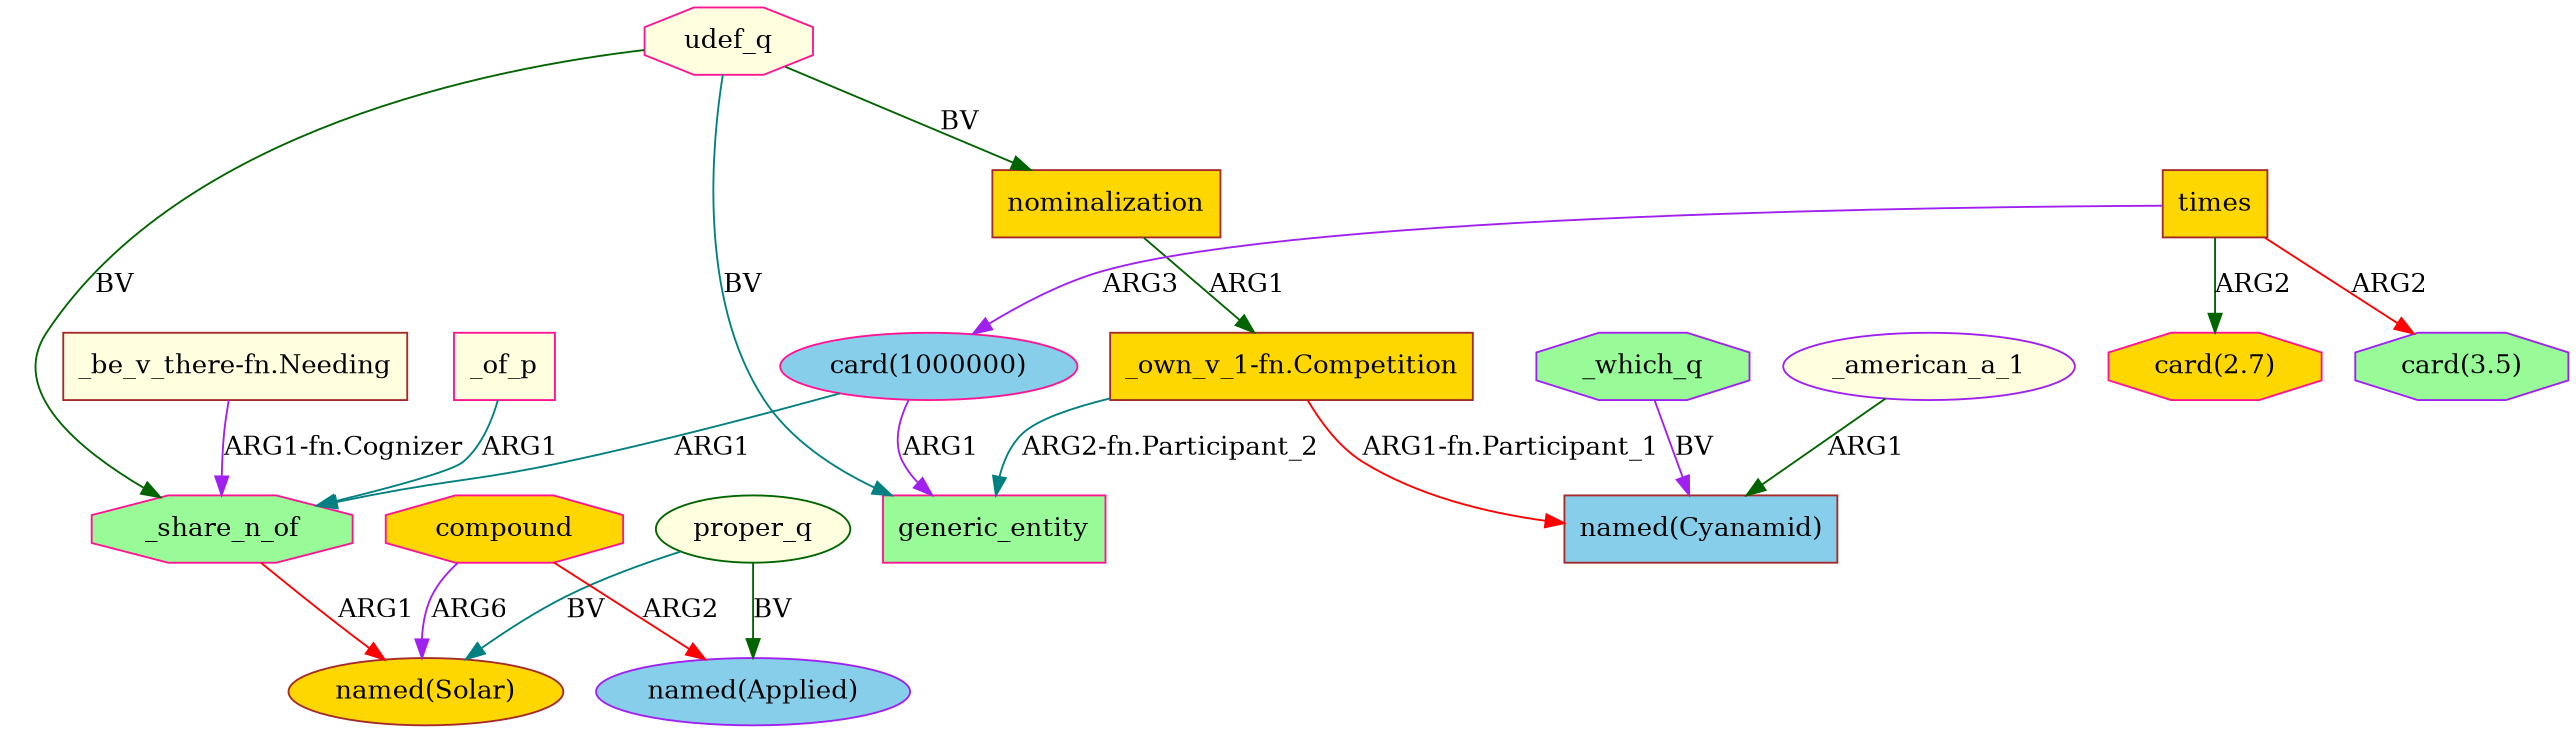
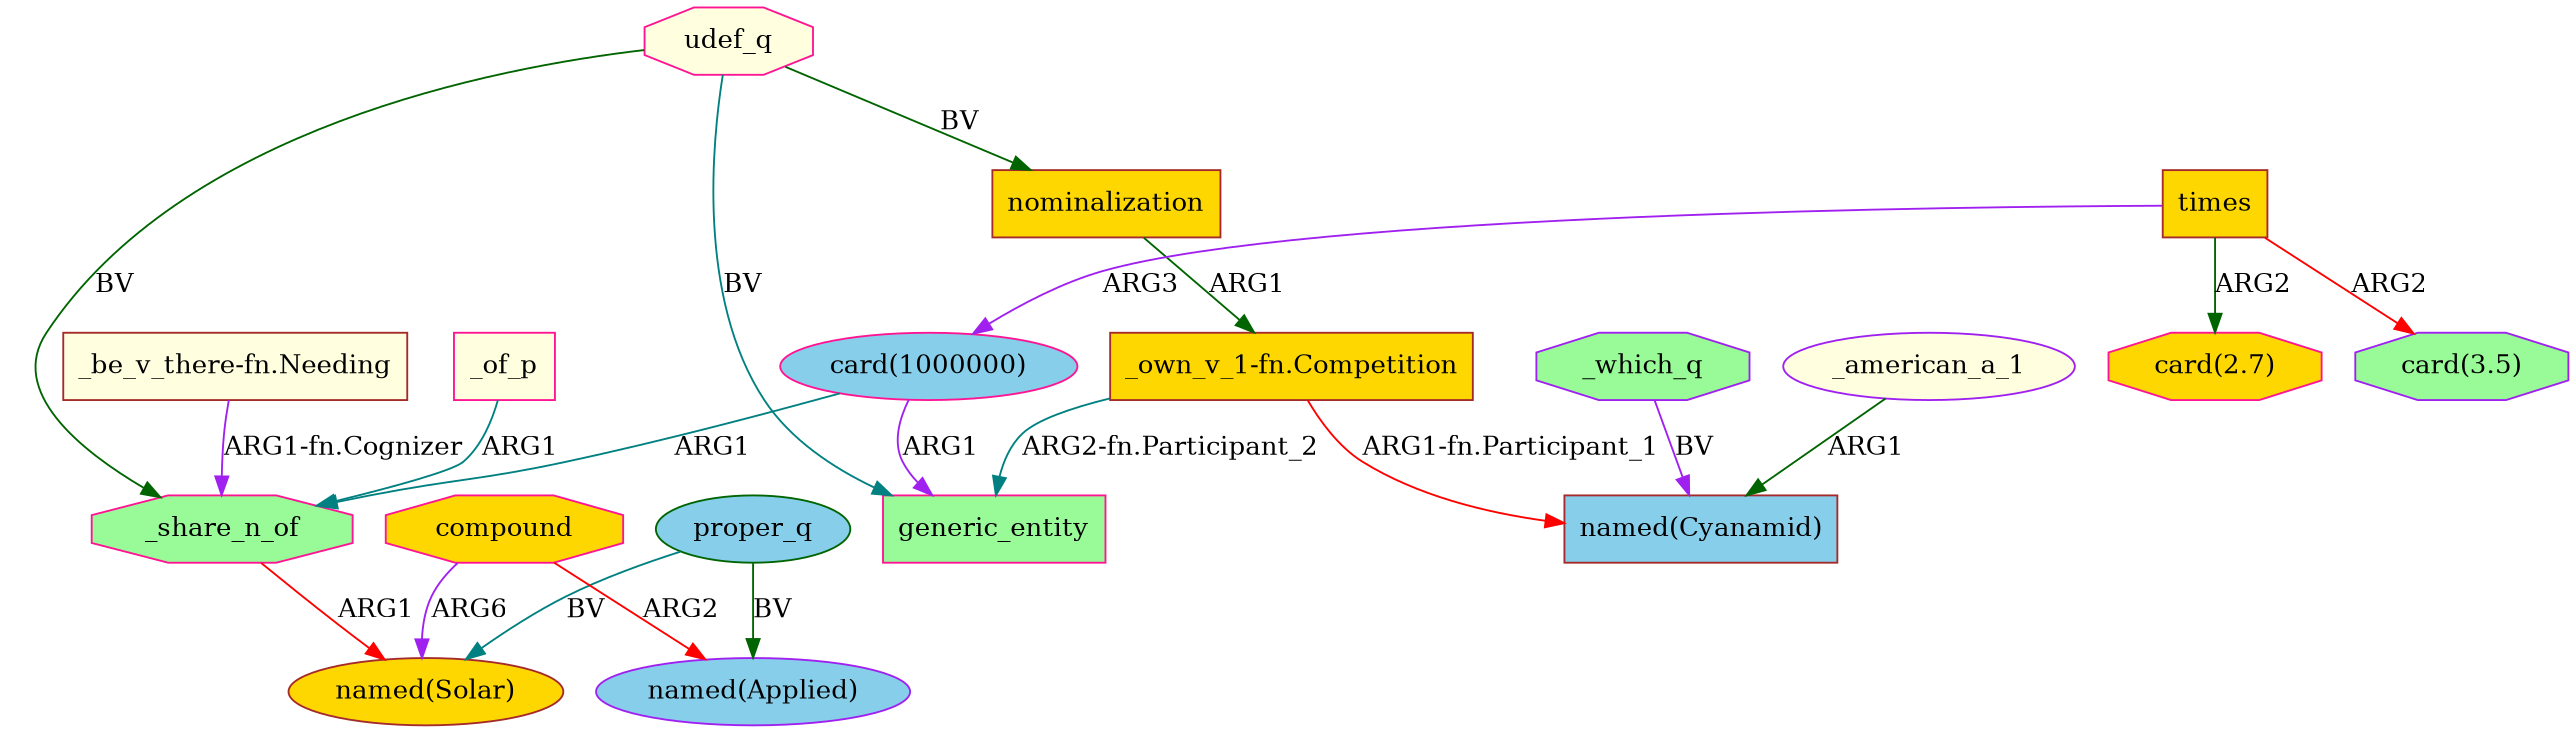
(753, 529) -> (753, 529)
